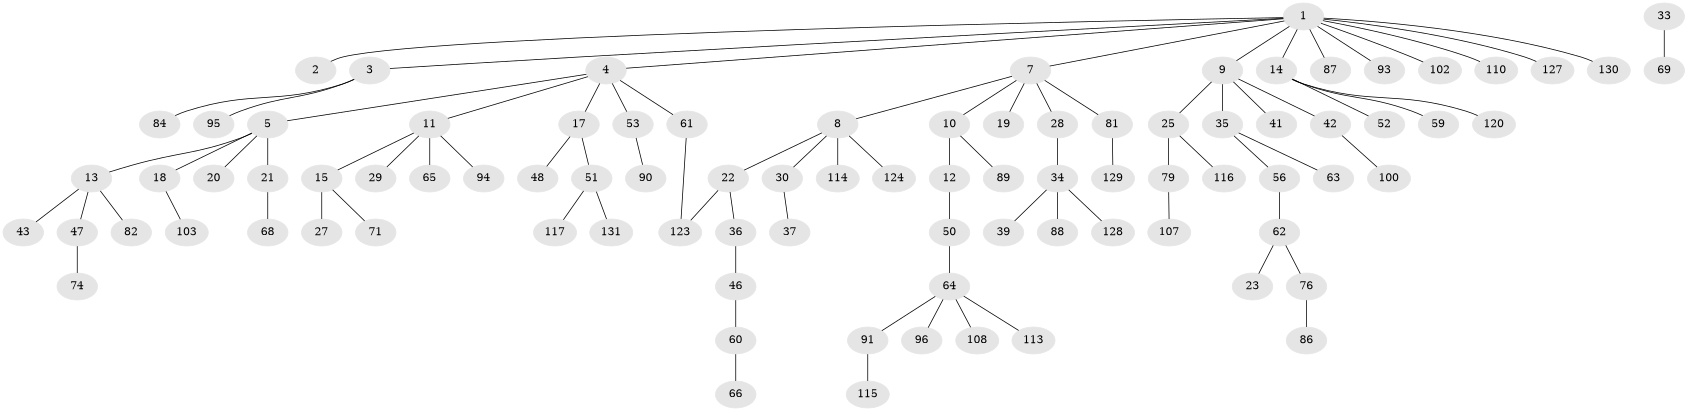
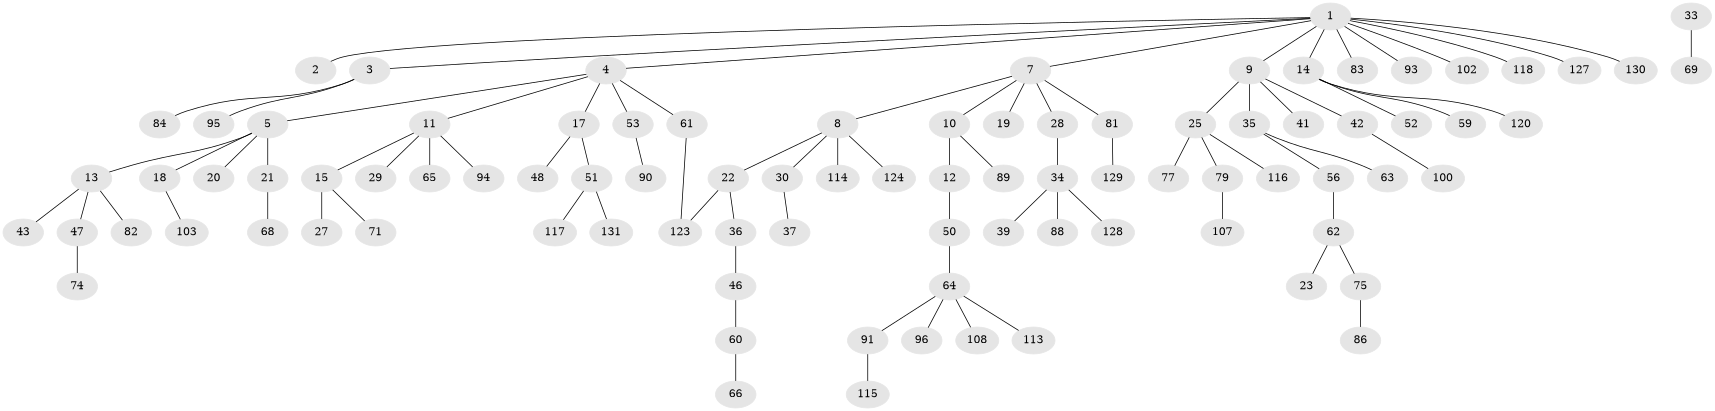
(1330, 70) -> (1358, 70)
(1496, 70) -> (1523, 70)
none -> (1168, 178)
(1306, 286) -> (1360, 286)
